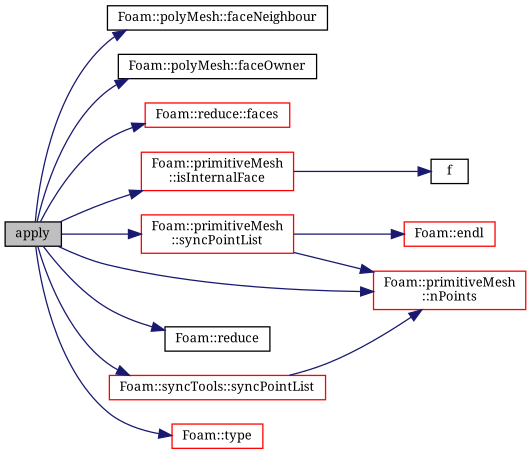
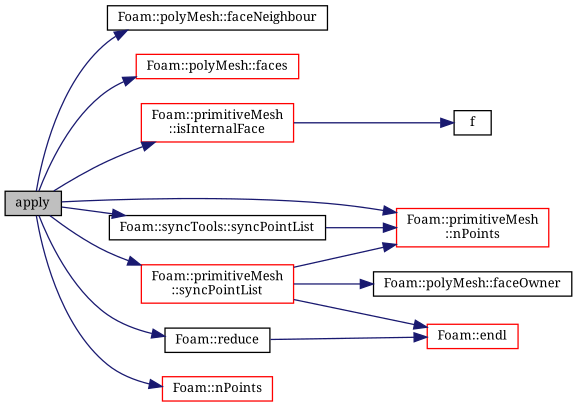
(217, 115) -> (217, 67)
(65, 146) -> (327, 284)
none -> (342, 338)
(217, 388) -> (217, 228)
(217, 436) -> (217, 389)
